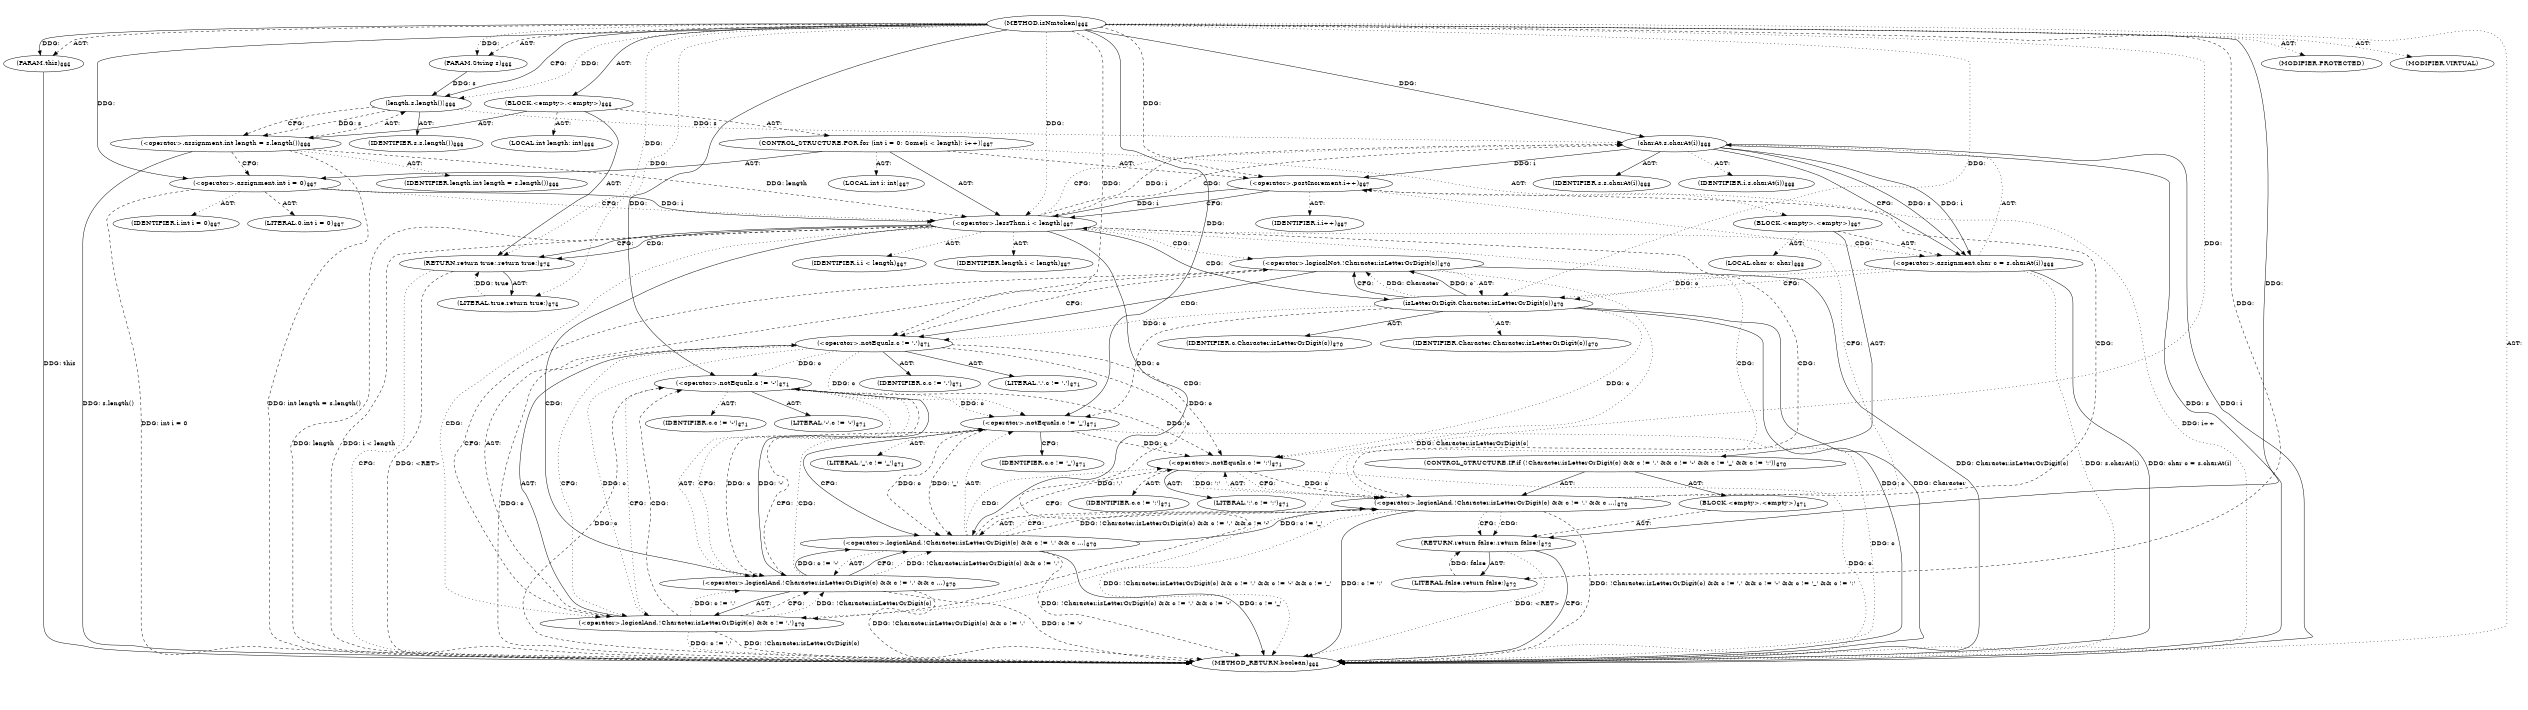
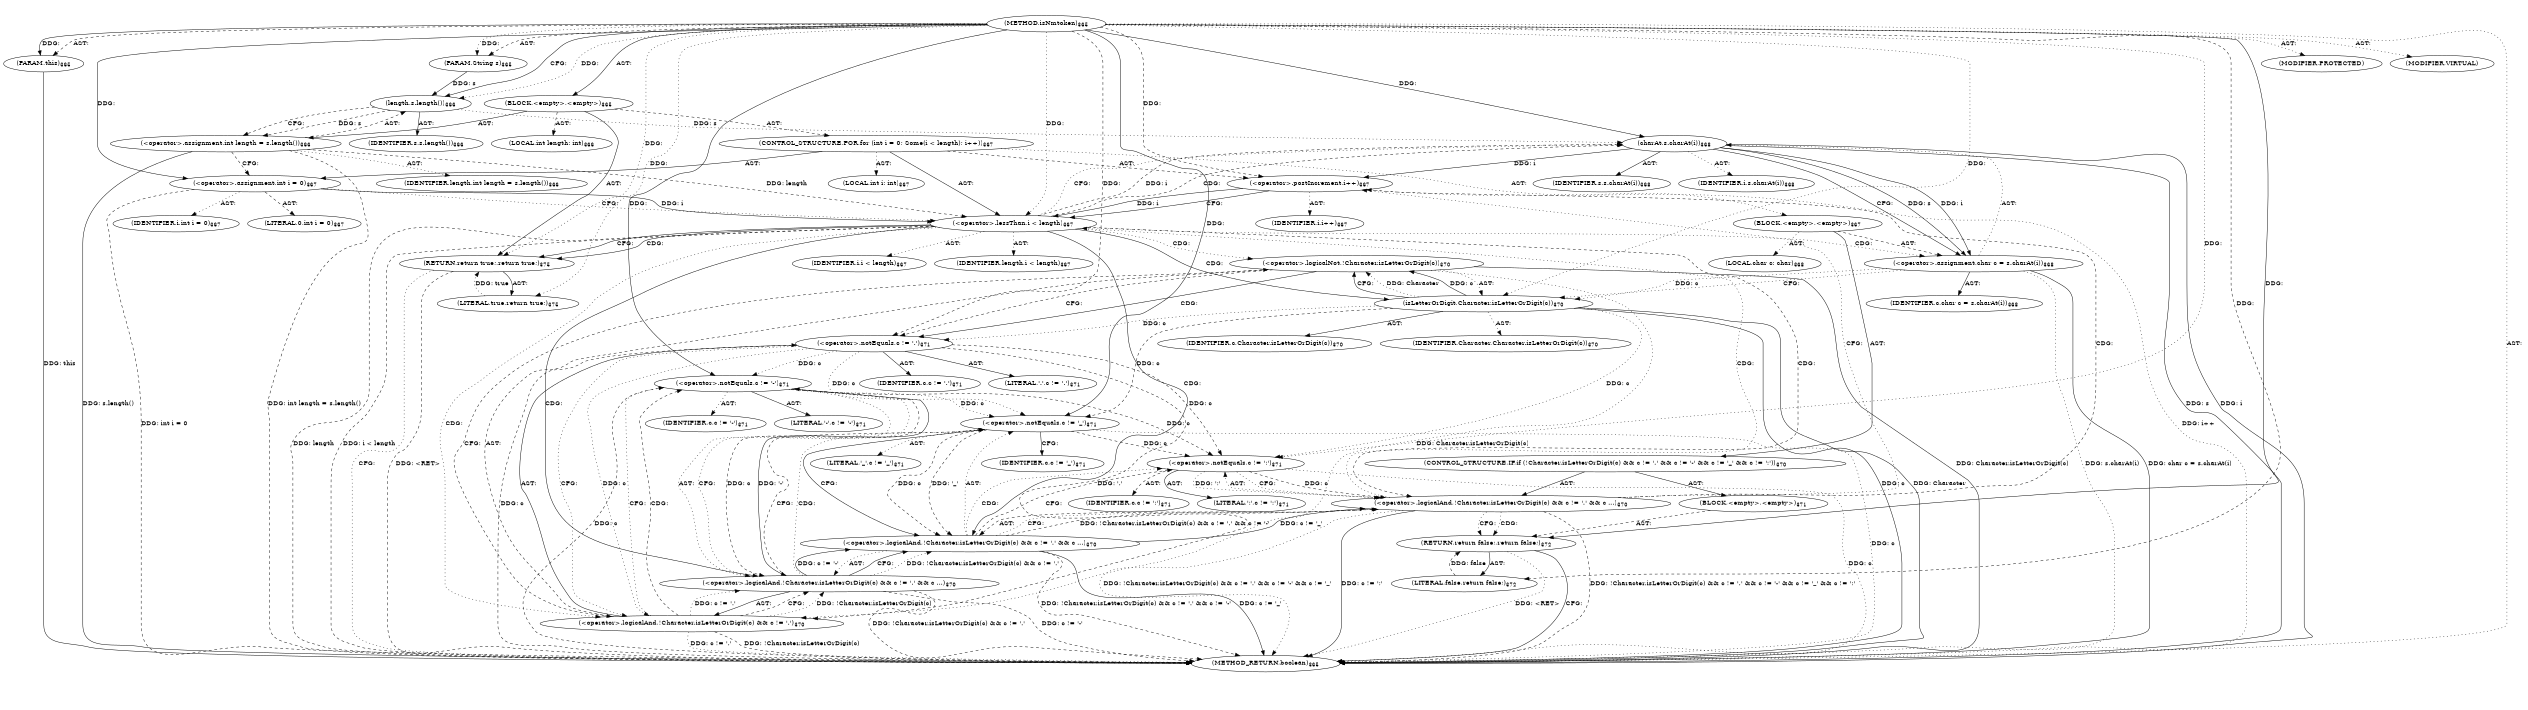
none -> (1954, 304)
